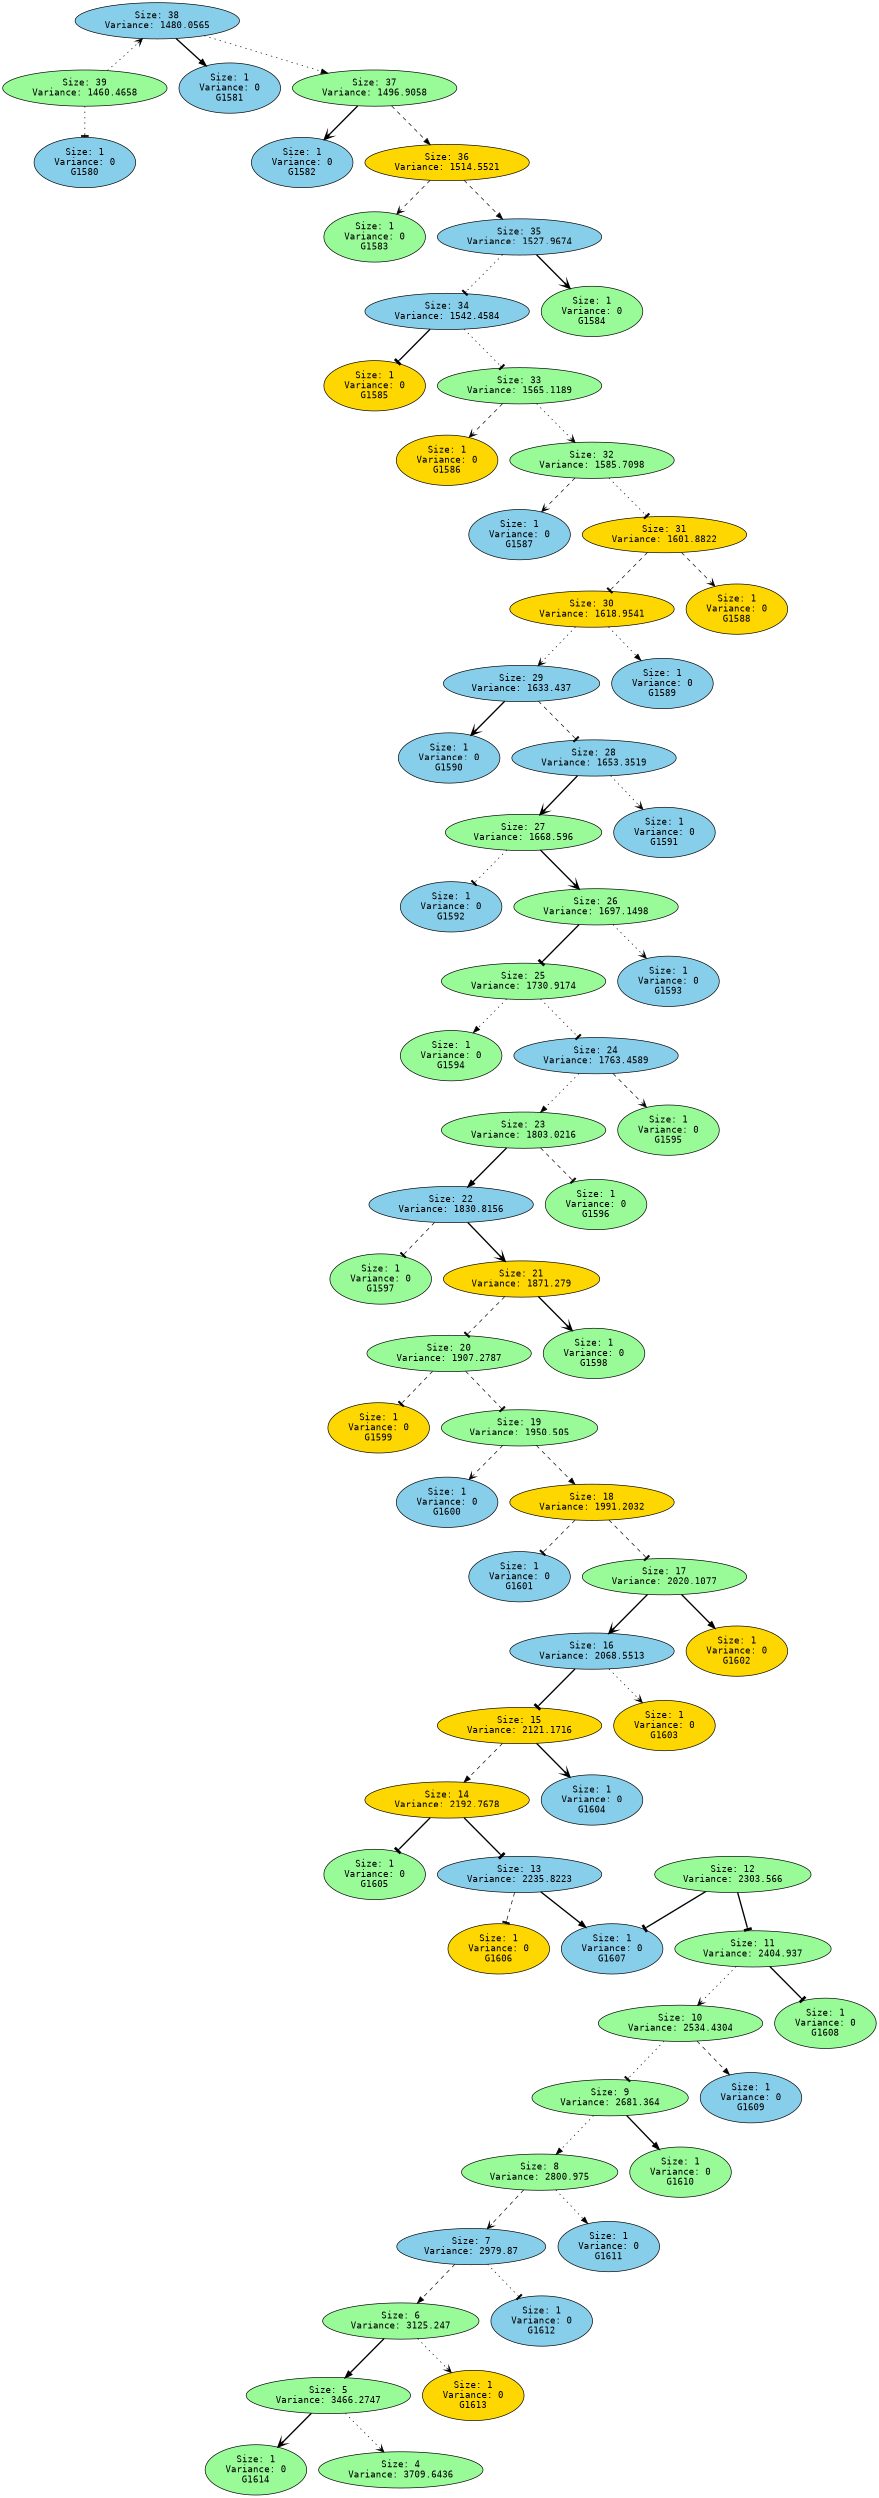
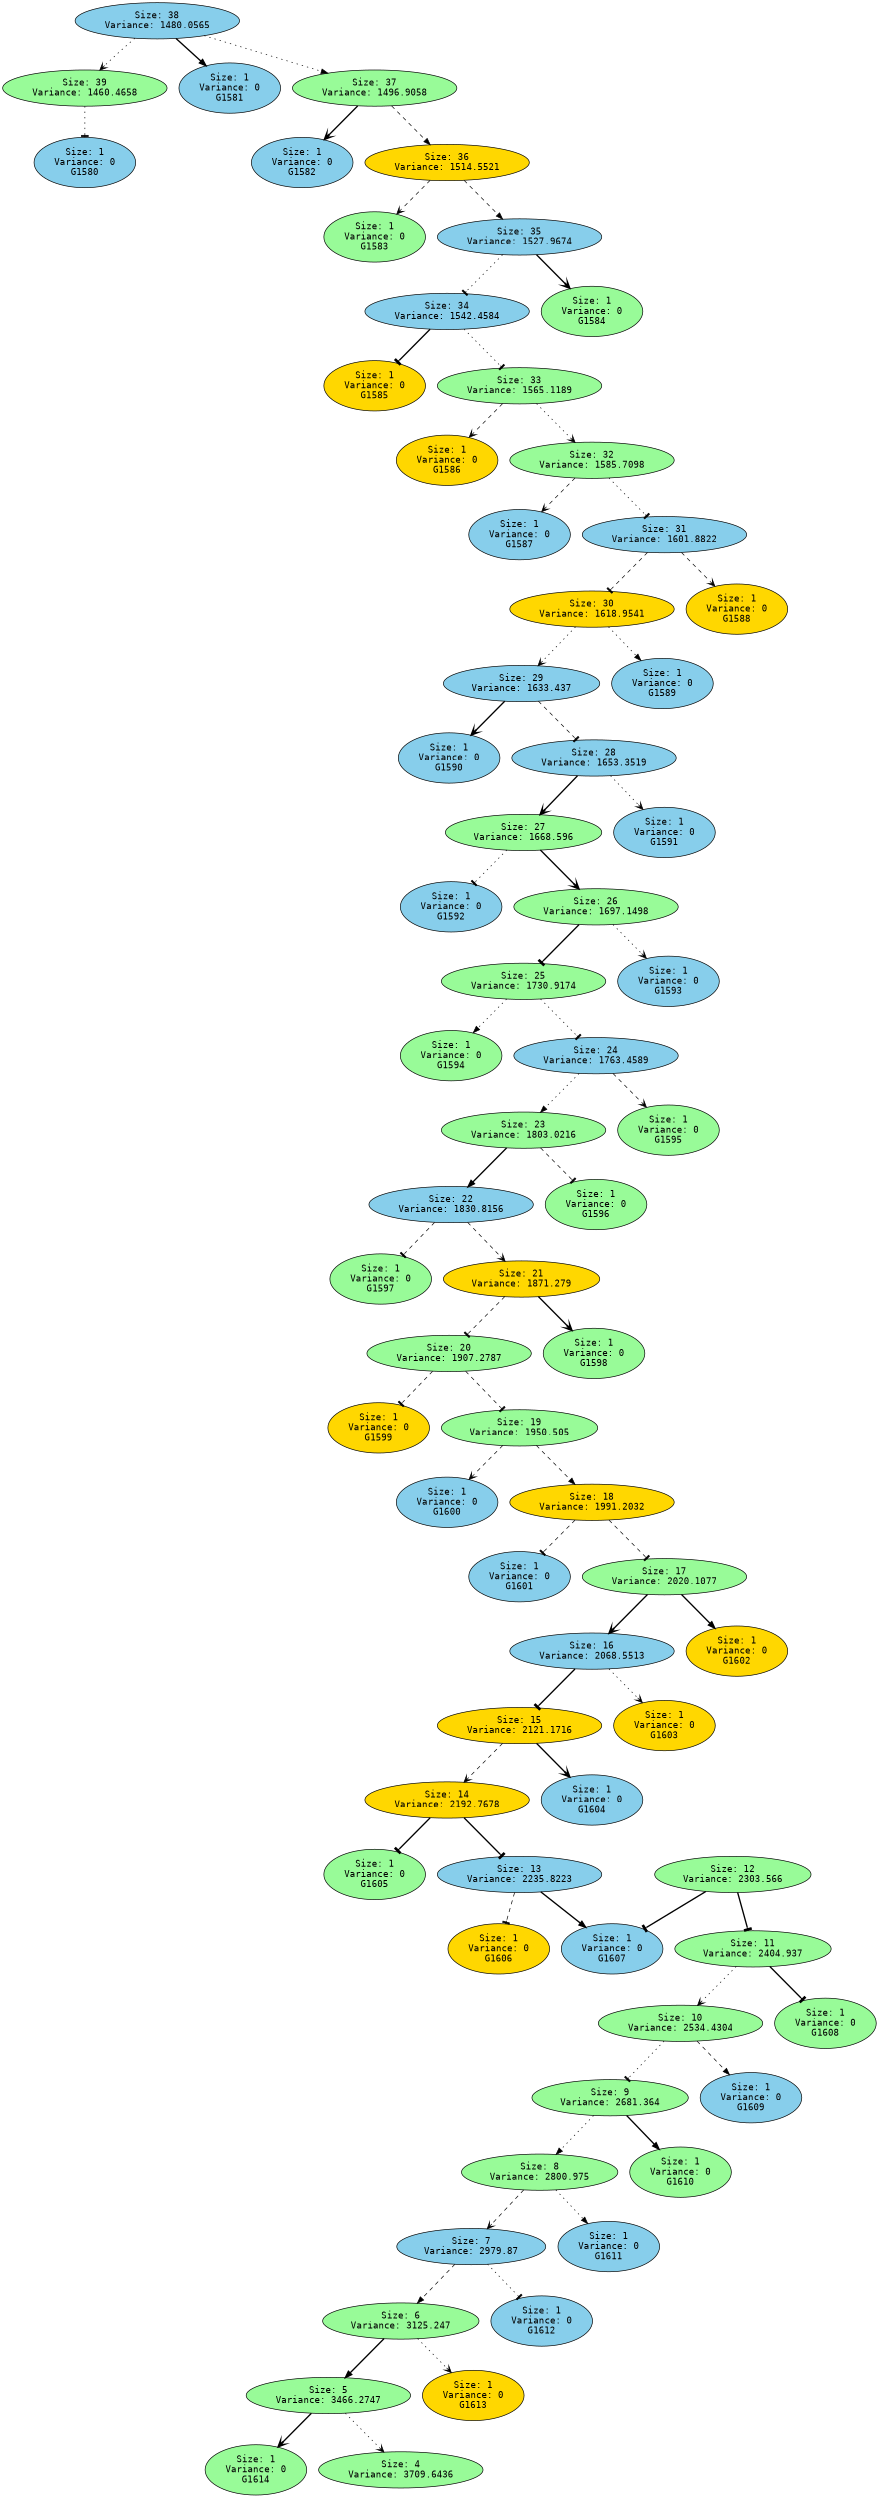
(123, 57) -> (120, 52)
(664, 535) -> (664, 535)
(484, 1239) -> (484, 1239)
(486, 1760) -> (486, 1760)
